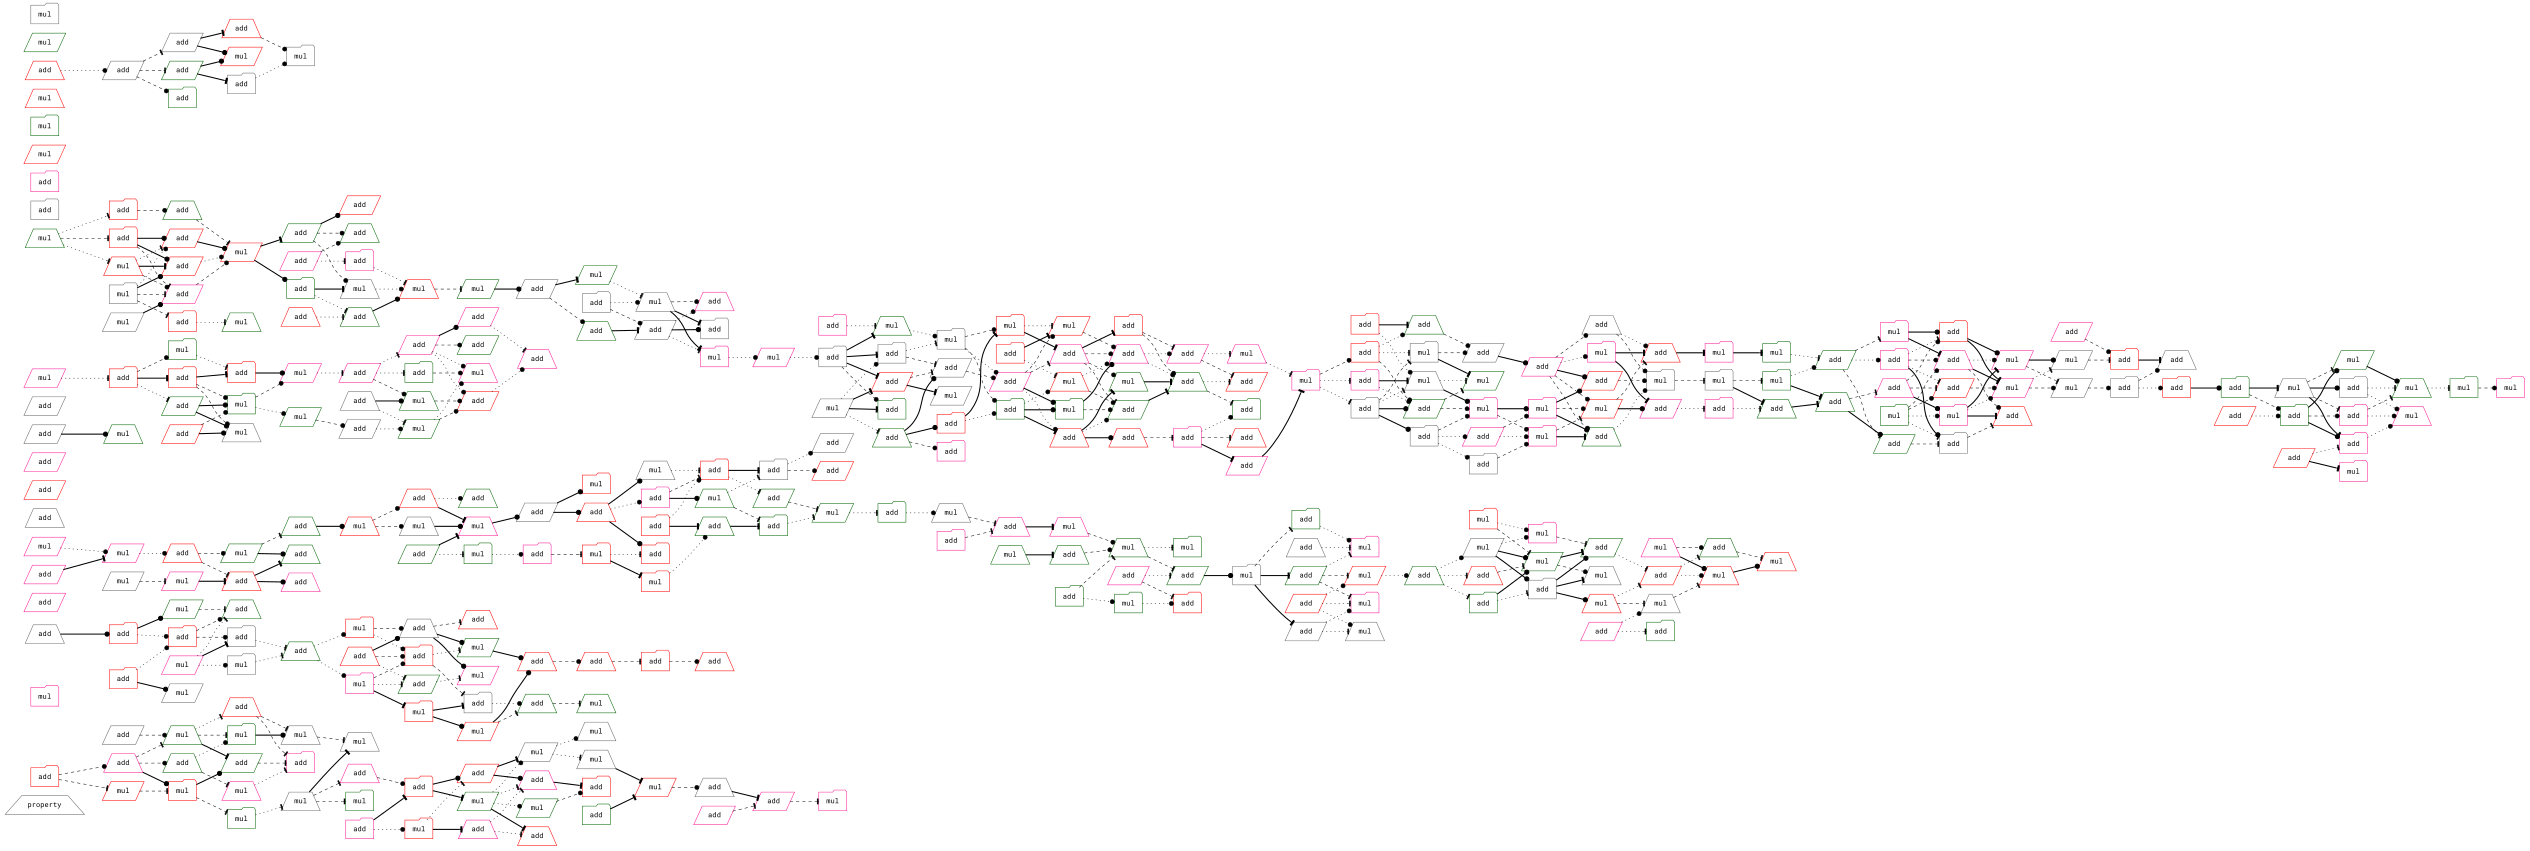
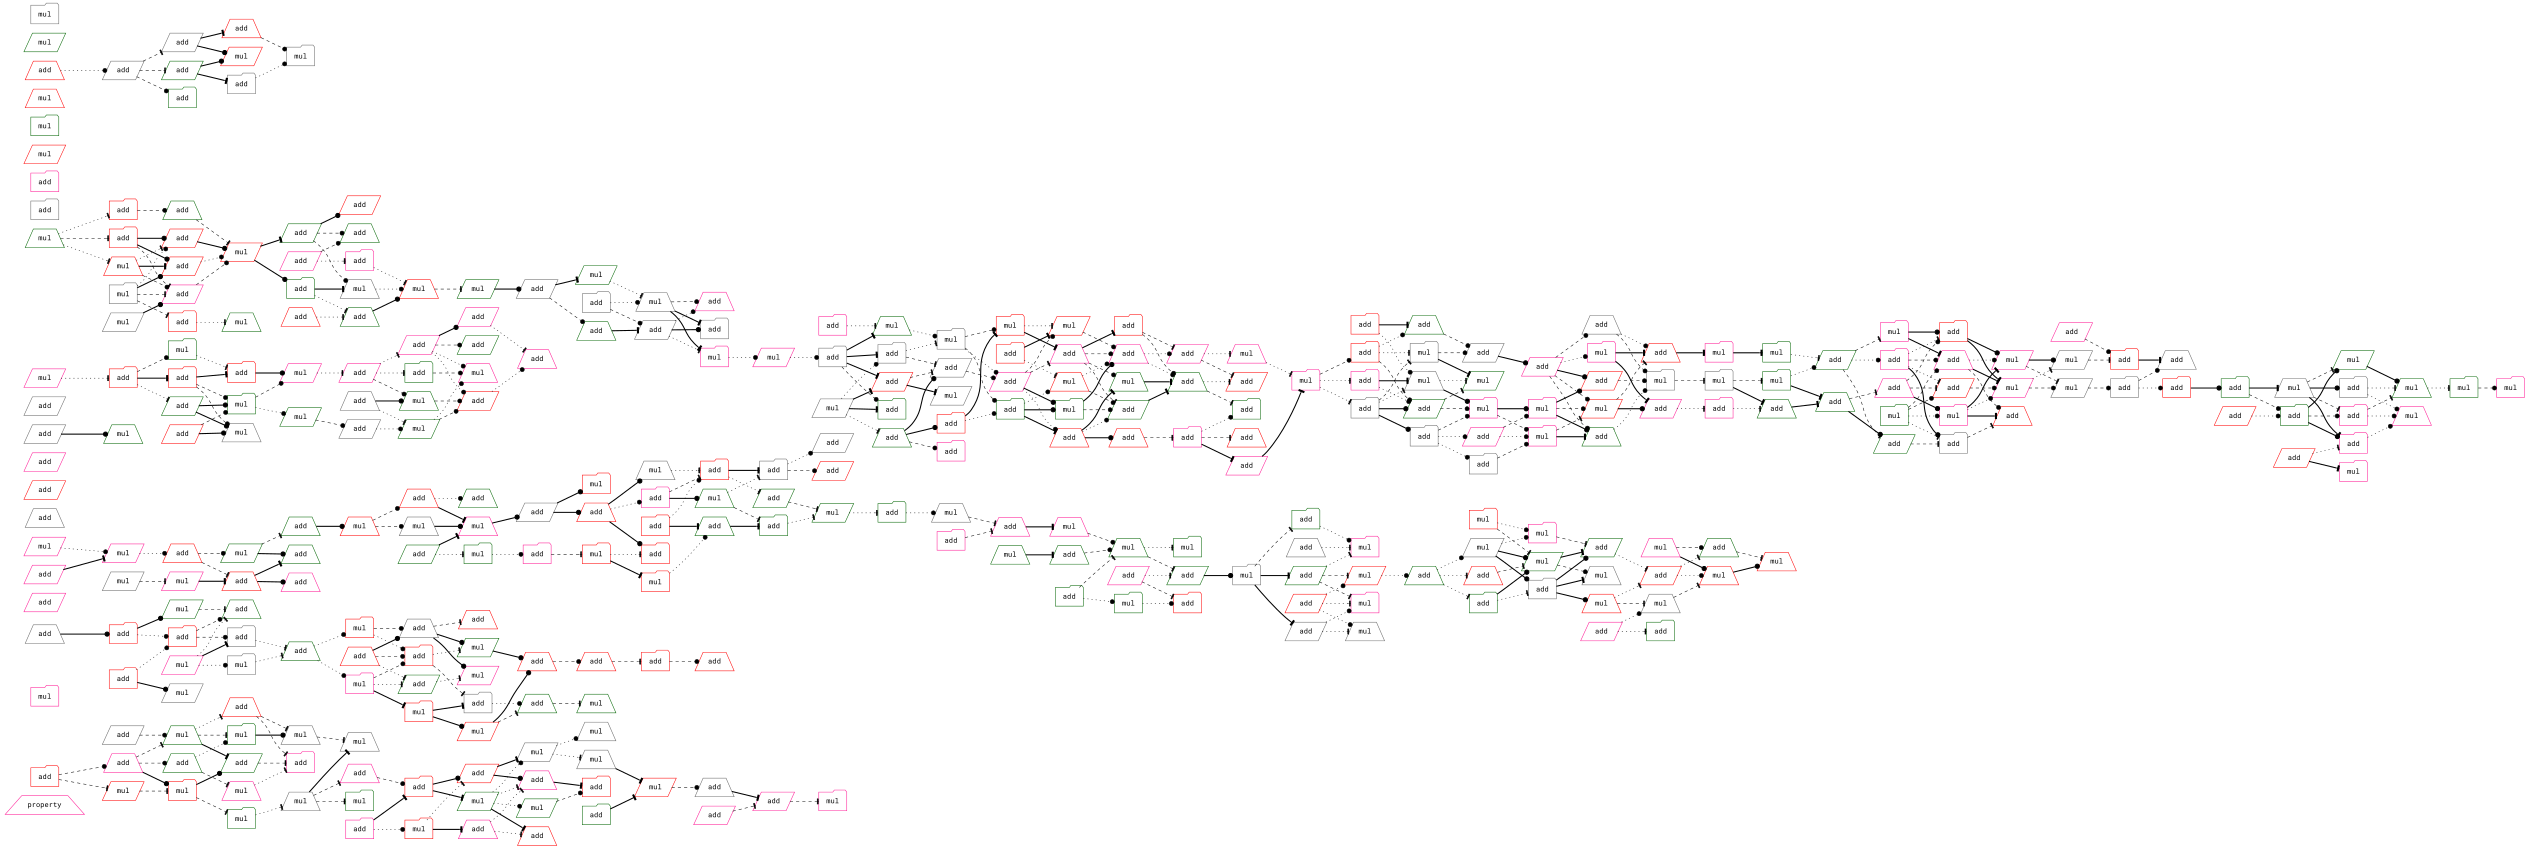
(45, 805) -> (45, 805)
